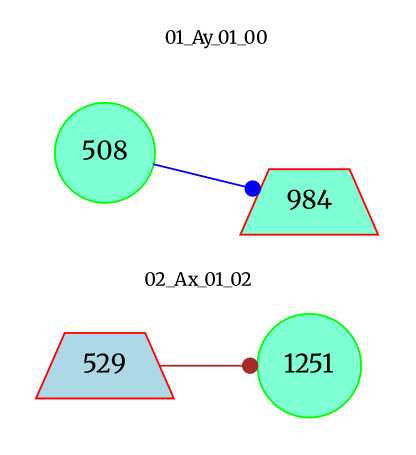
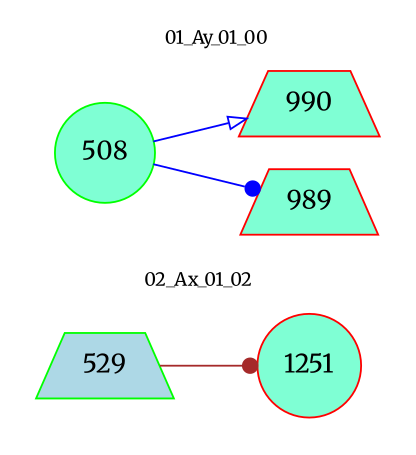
none -> (309, 104)
(309, 202) -> (309, 202)
(105, 366) -> (105, 366)
(309, 366) -> (309, 366)
